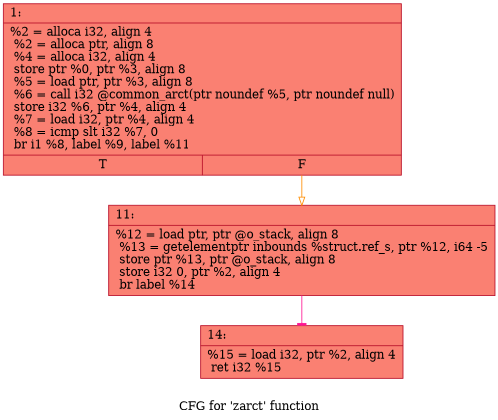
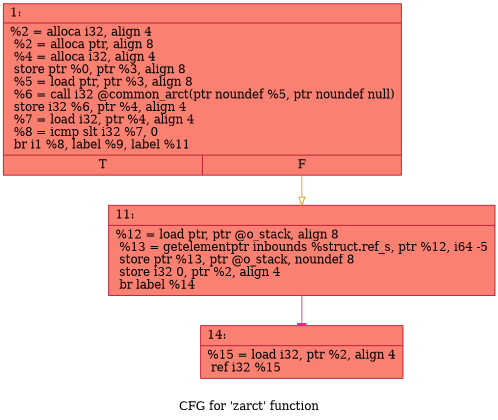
(226, 260) -> (235, 260)
(245, 368) -> (244, 368)
